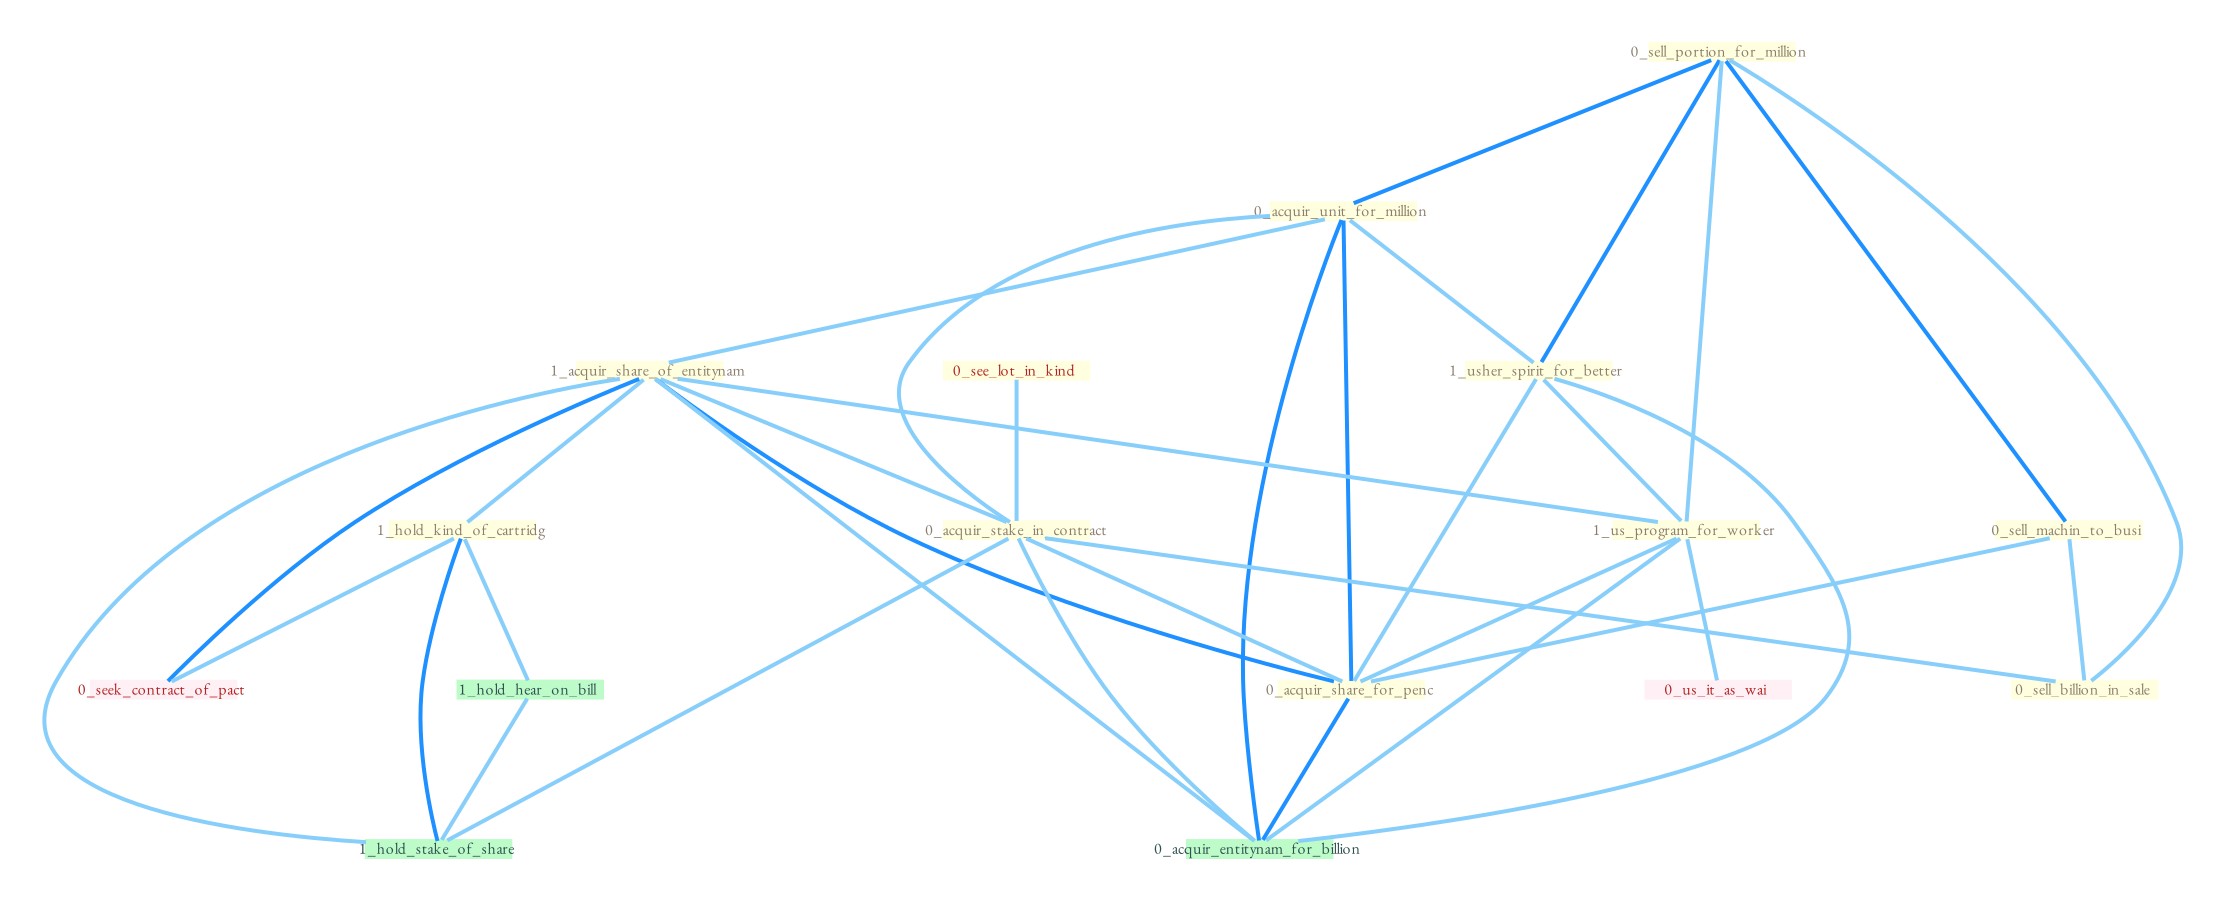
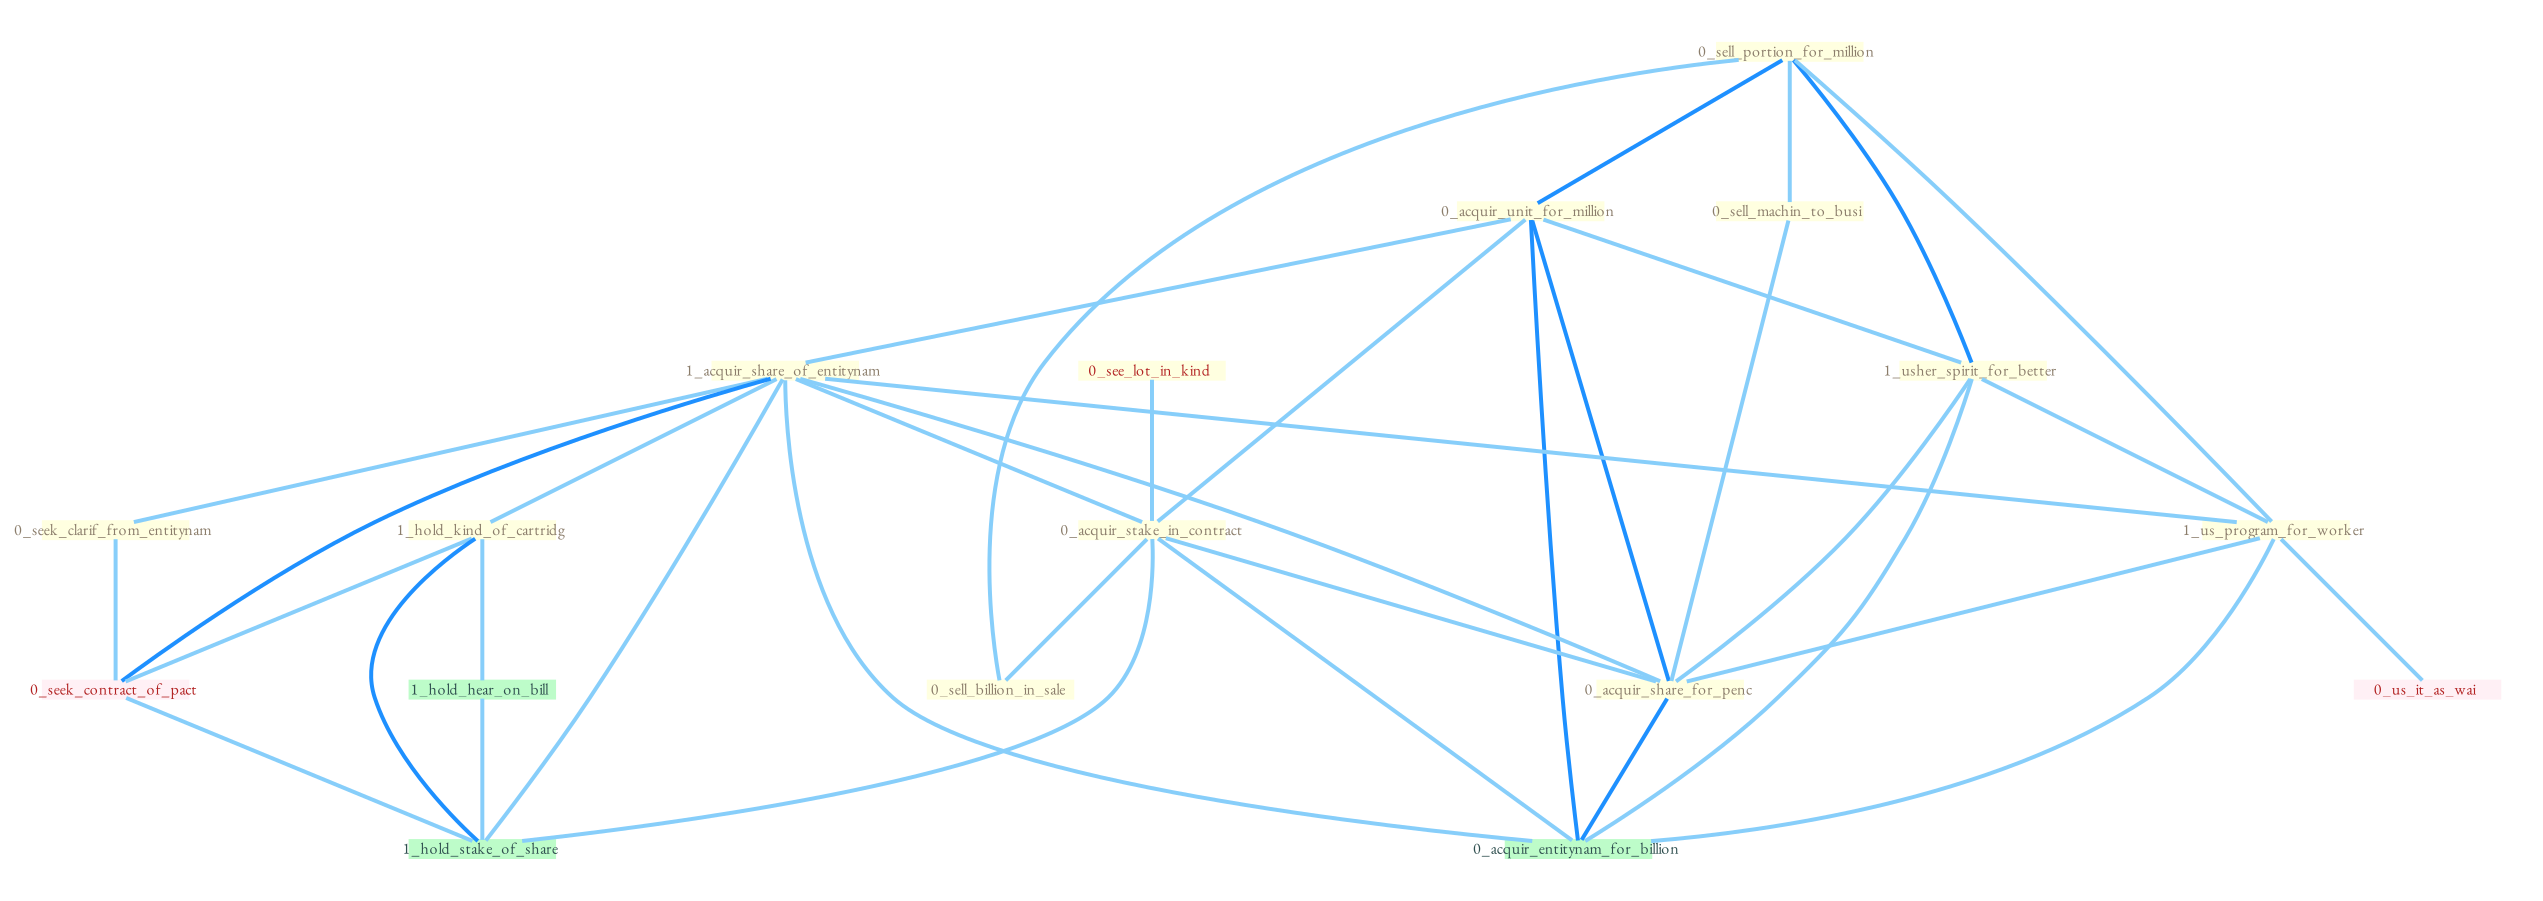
(1896, 291) -> (1790, 131)
none -> (116, 530)
(995, 575) -> (1236, 514)
(2077, 610) -> none
none -> (299, 769)
